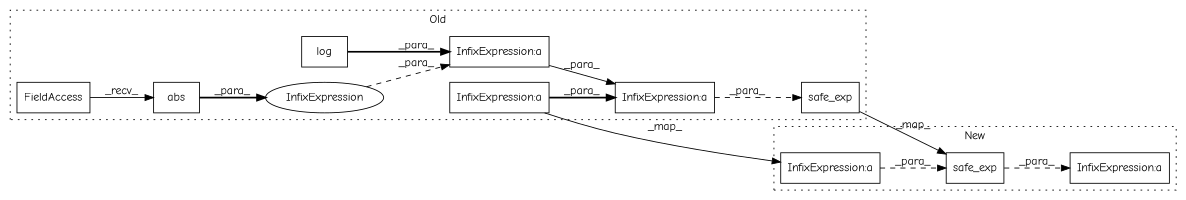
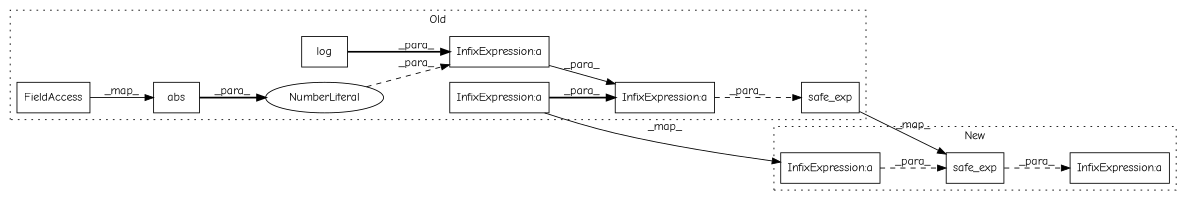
(122, 91) -> (122, 91)
(325, 98) -> (325, 98)
